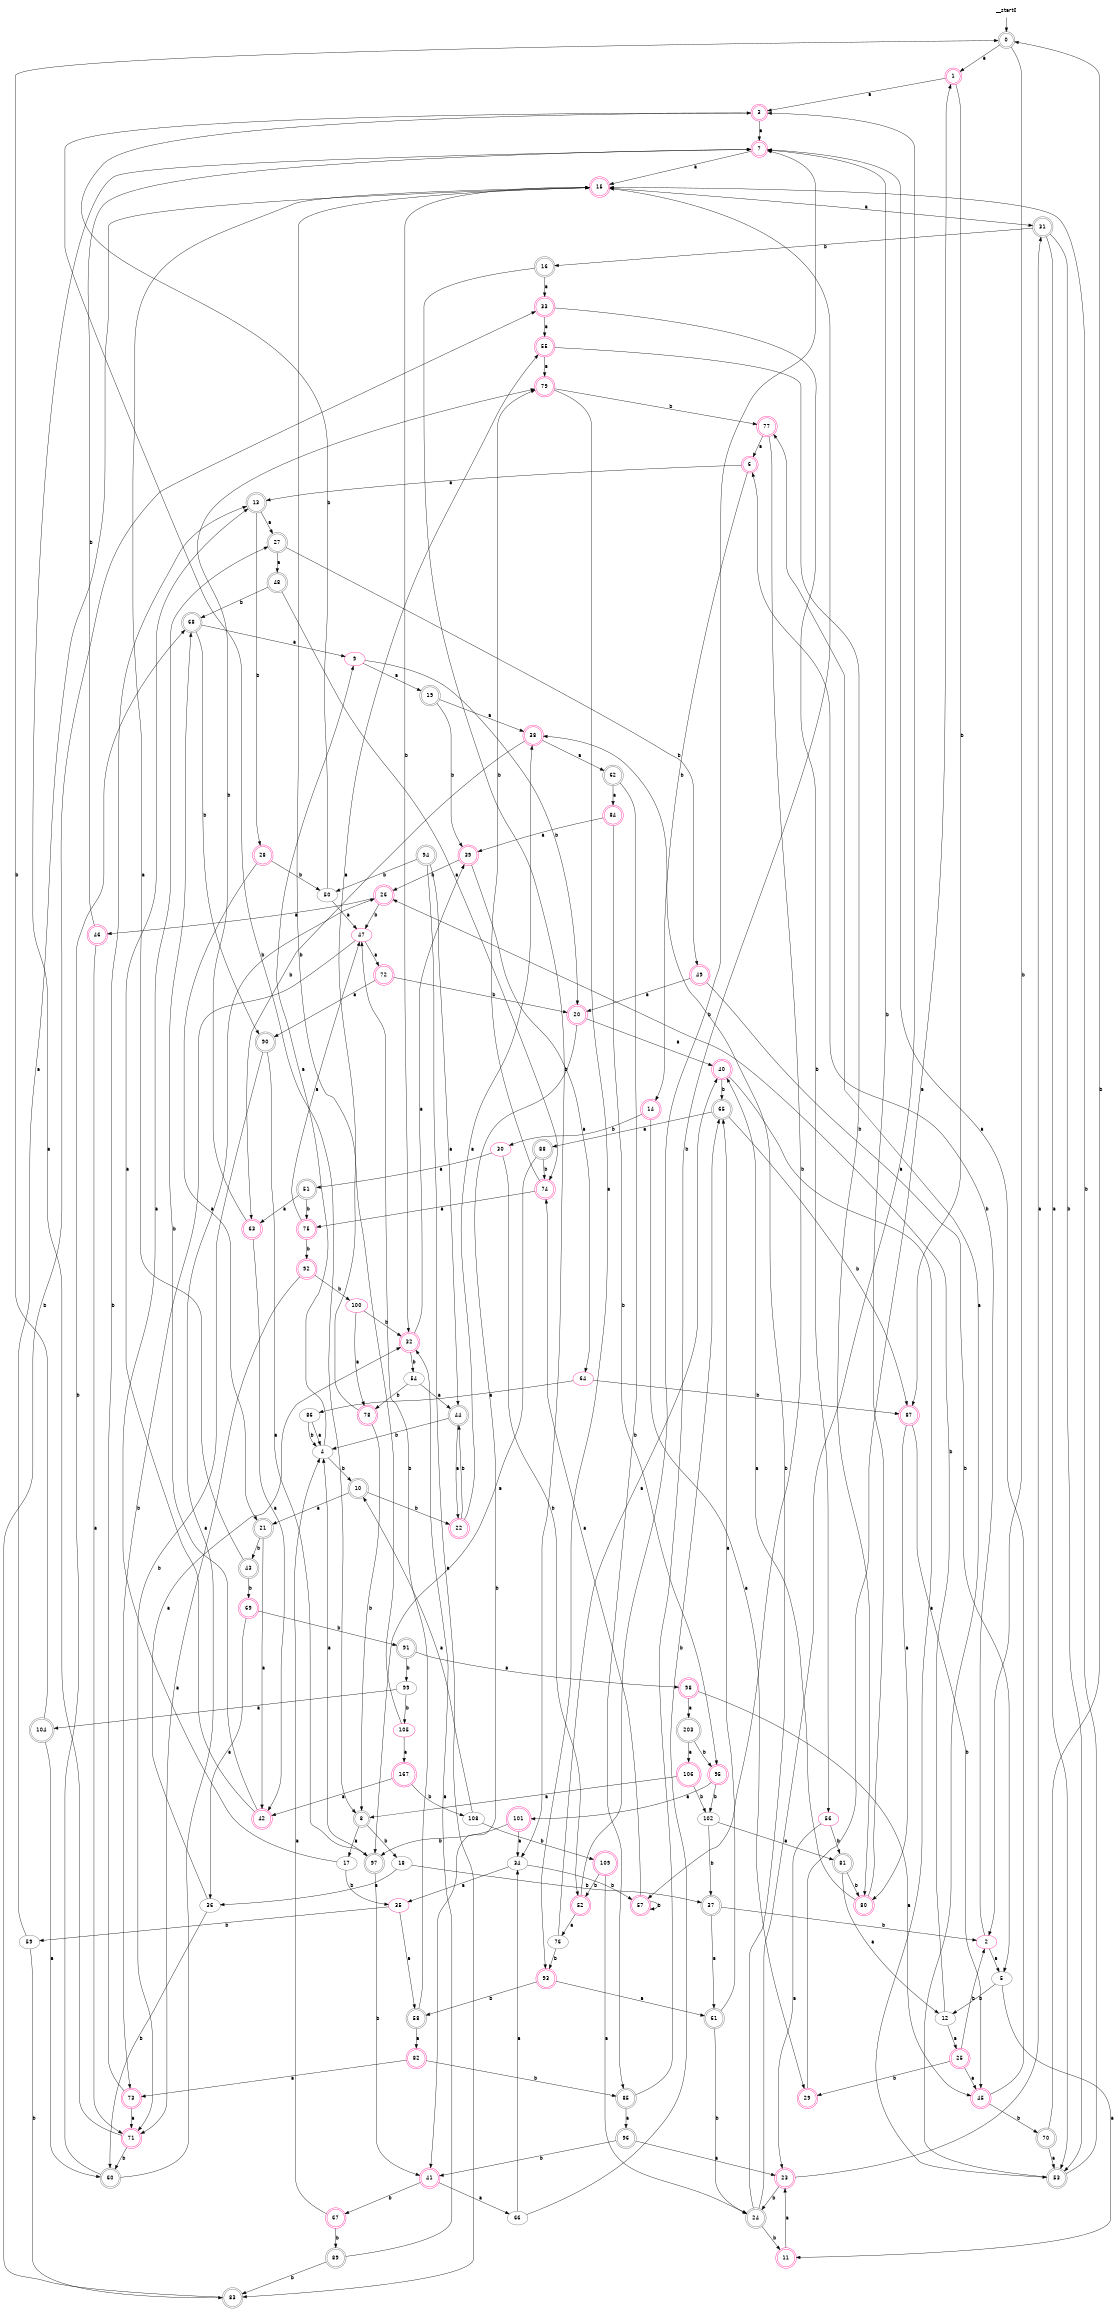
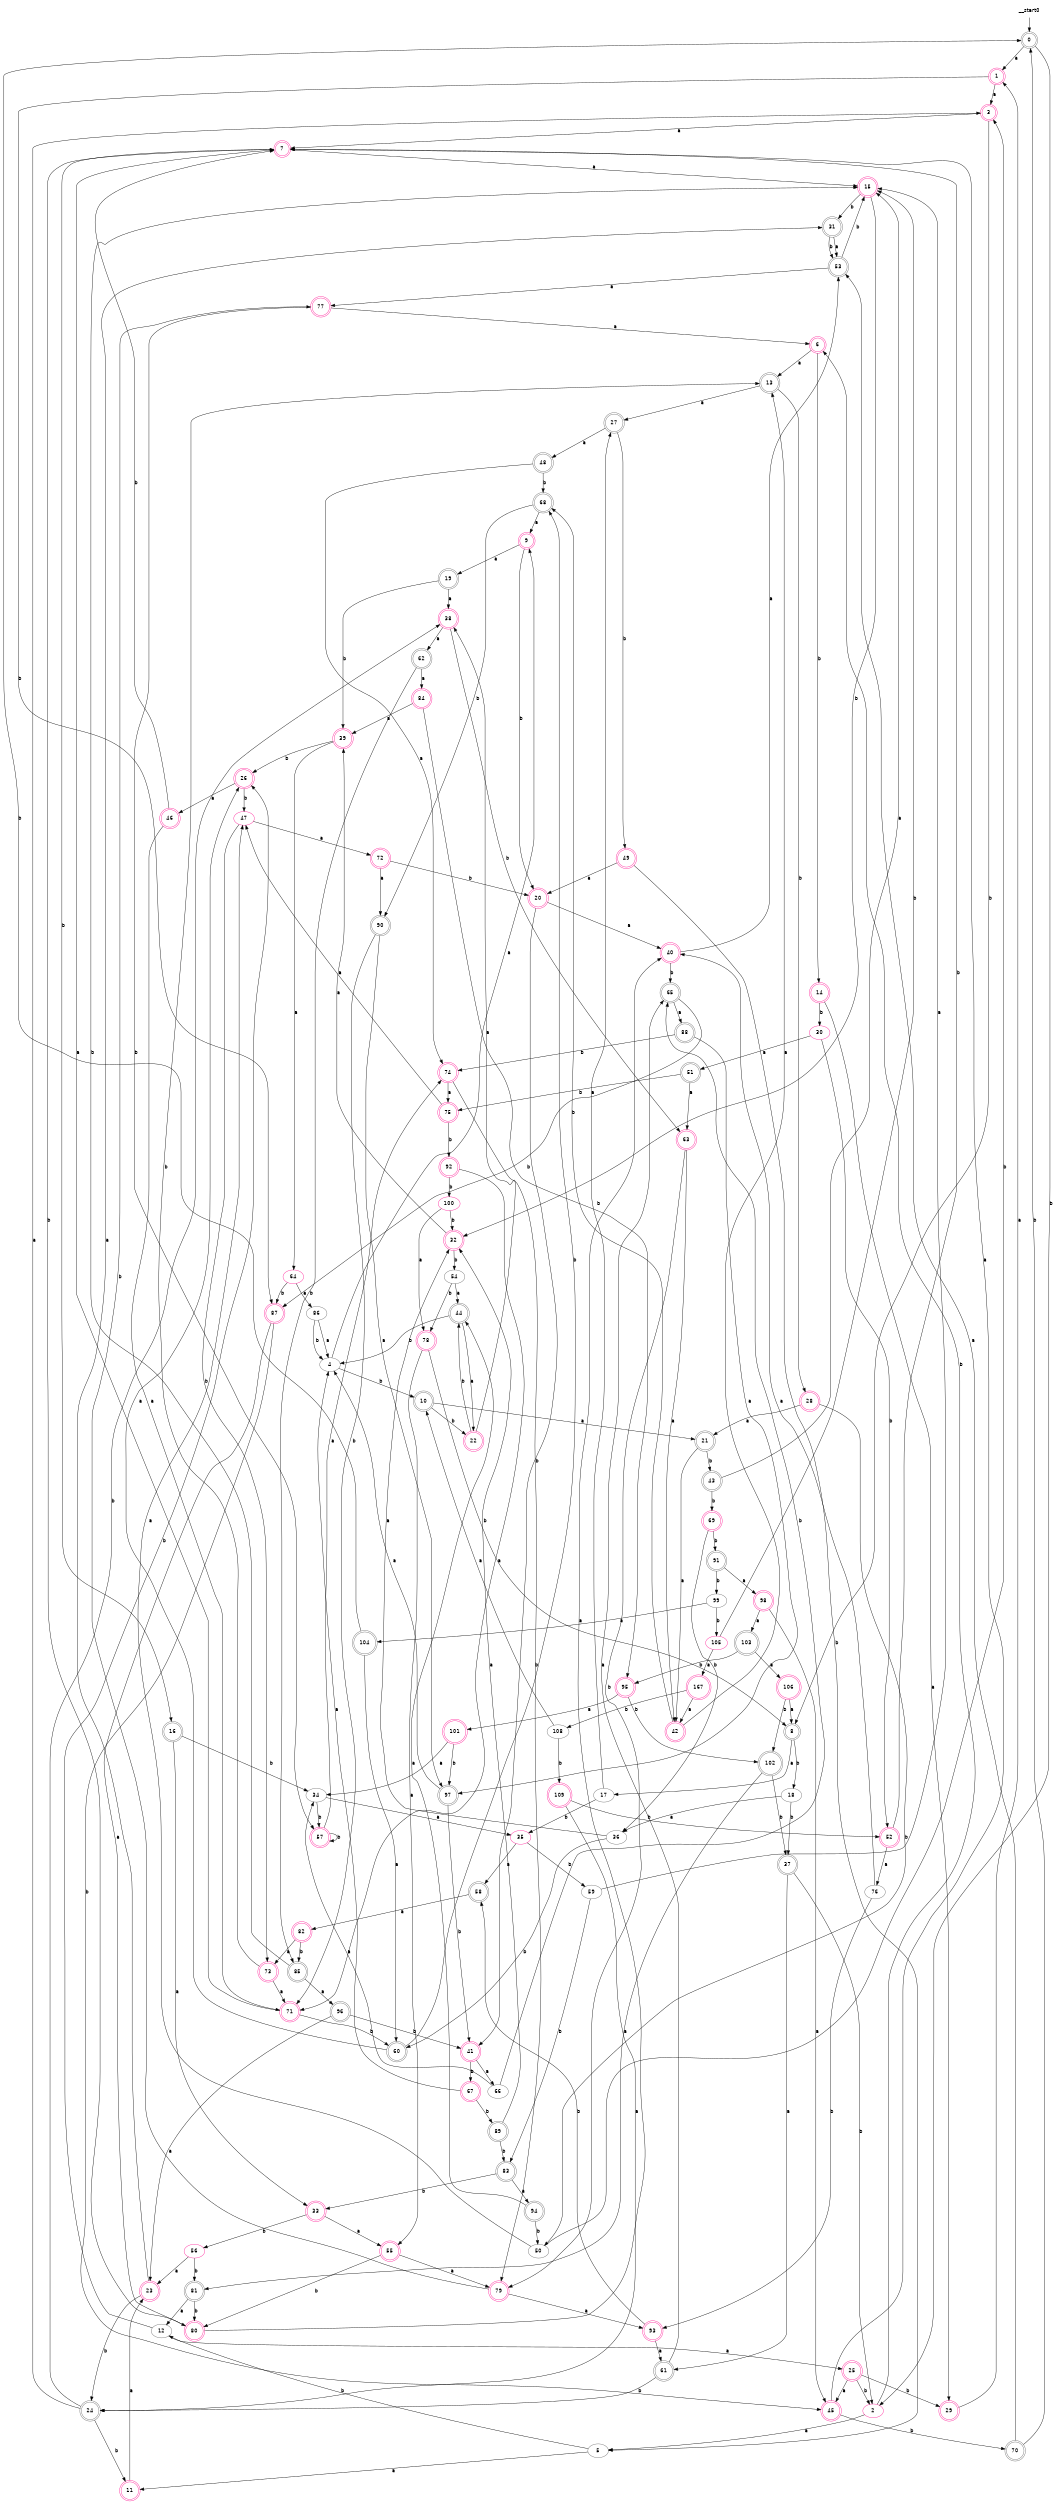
(866, 207) -> (852, 207)
(796, 247) -> (62, 858)
(355, 659) -> (527, 541)
(408, 1474) -> none
(454, 1679) -> (519, 2190)
(689, 1730) -> (747, 1643)
(230, 1752) -> (716, 1665)
(709, 1819) -> (770, 1763)
